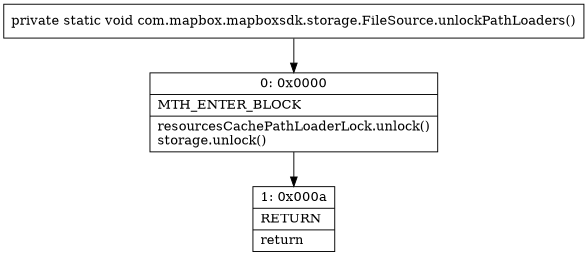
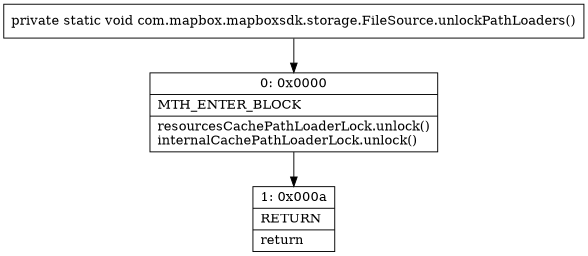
(212, 141) -> (288, 141)
